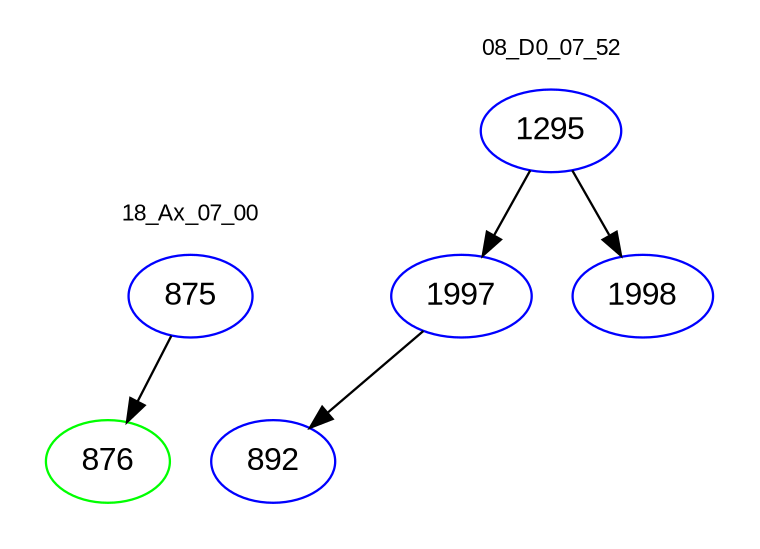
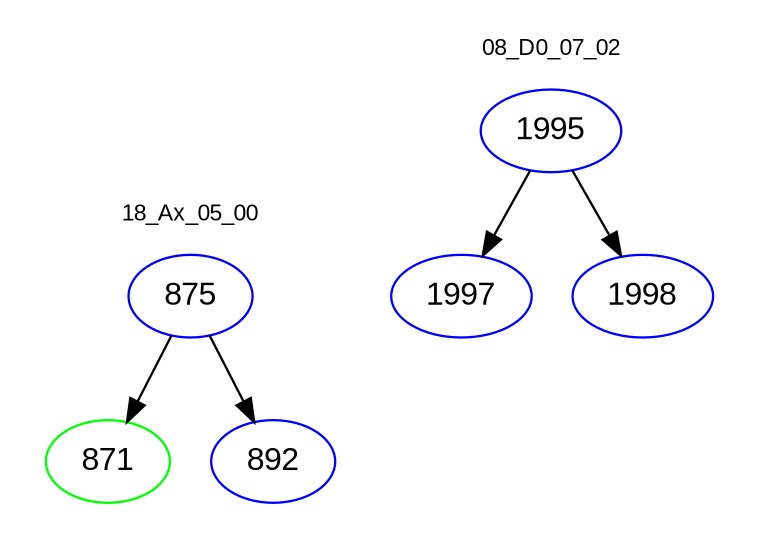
(552, 49) -> (552, 49)
(551, 131) -> (551, 131)
(191, 215) -> (191, 215)
(376, 372) -> (227, 369)
(108, 461) -> (108, 461)
